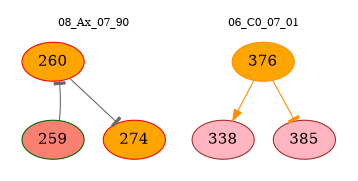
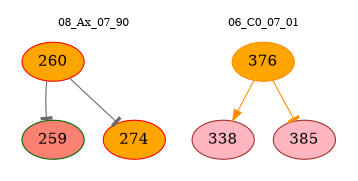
(60, 104) -> (46, 98)
